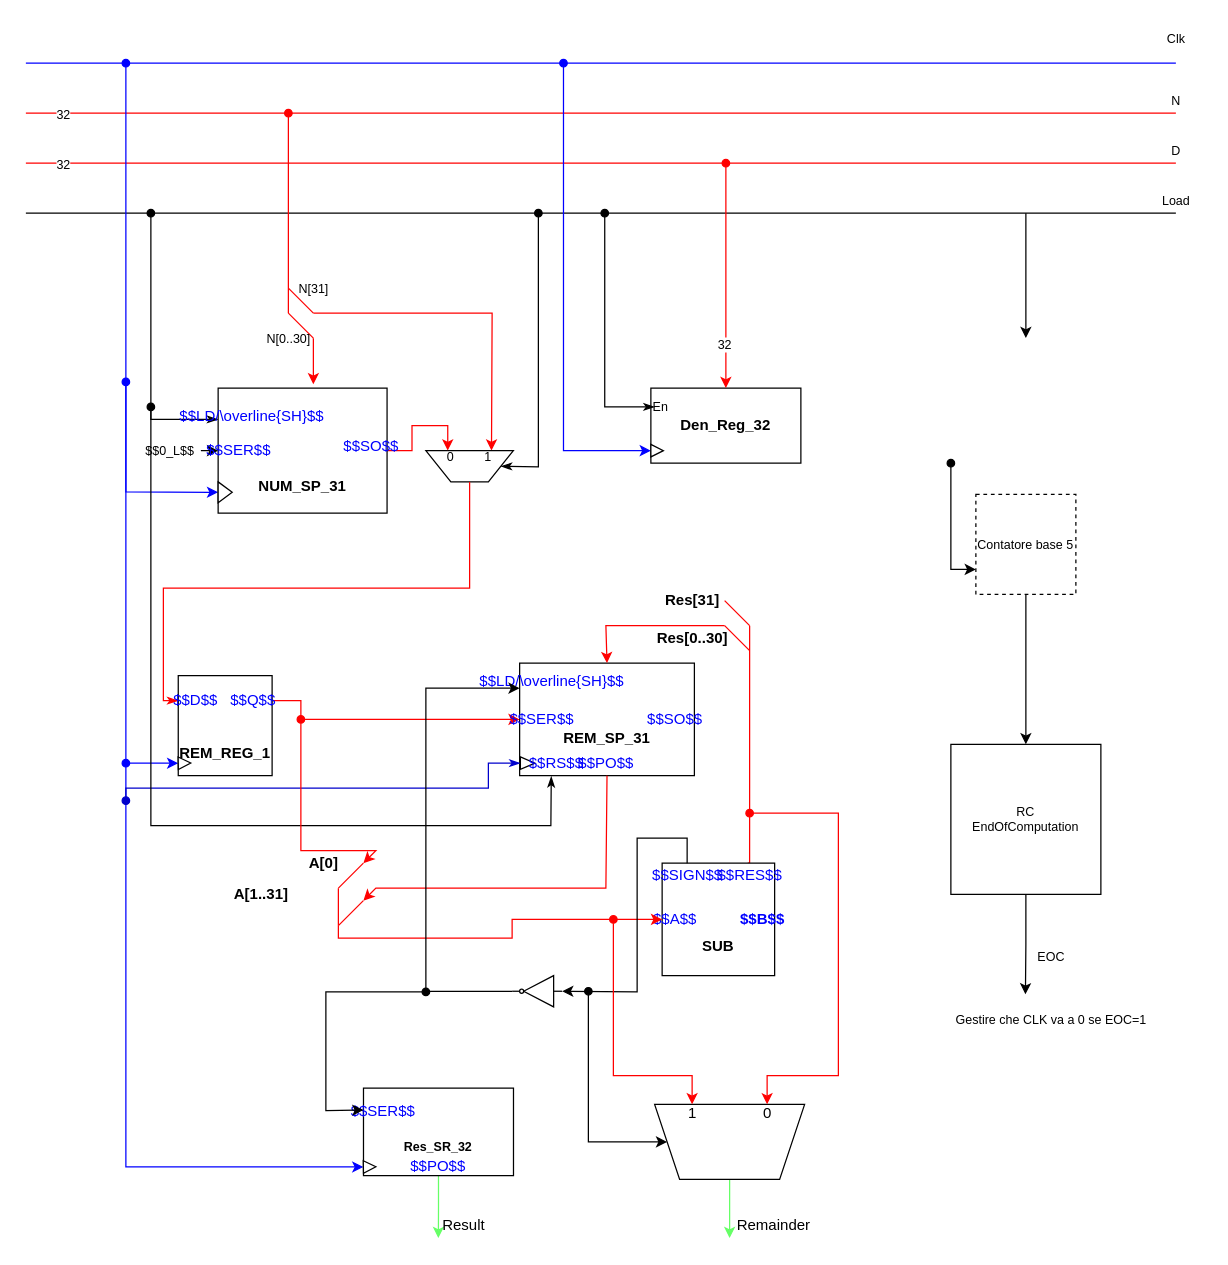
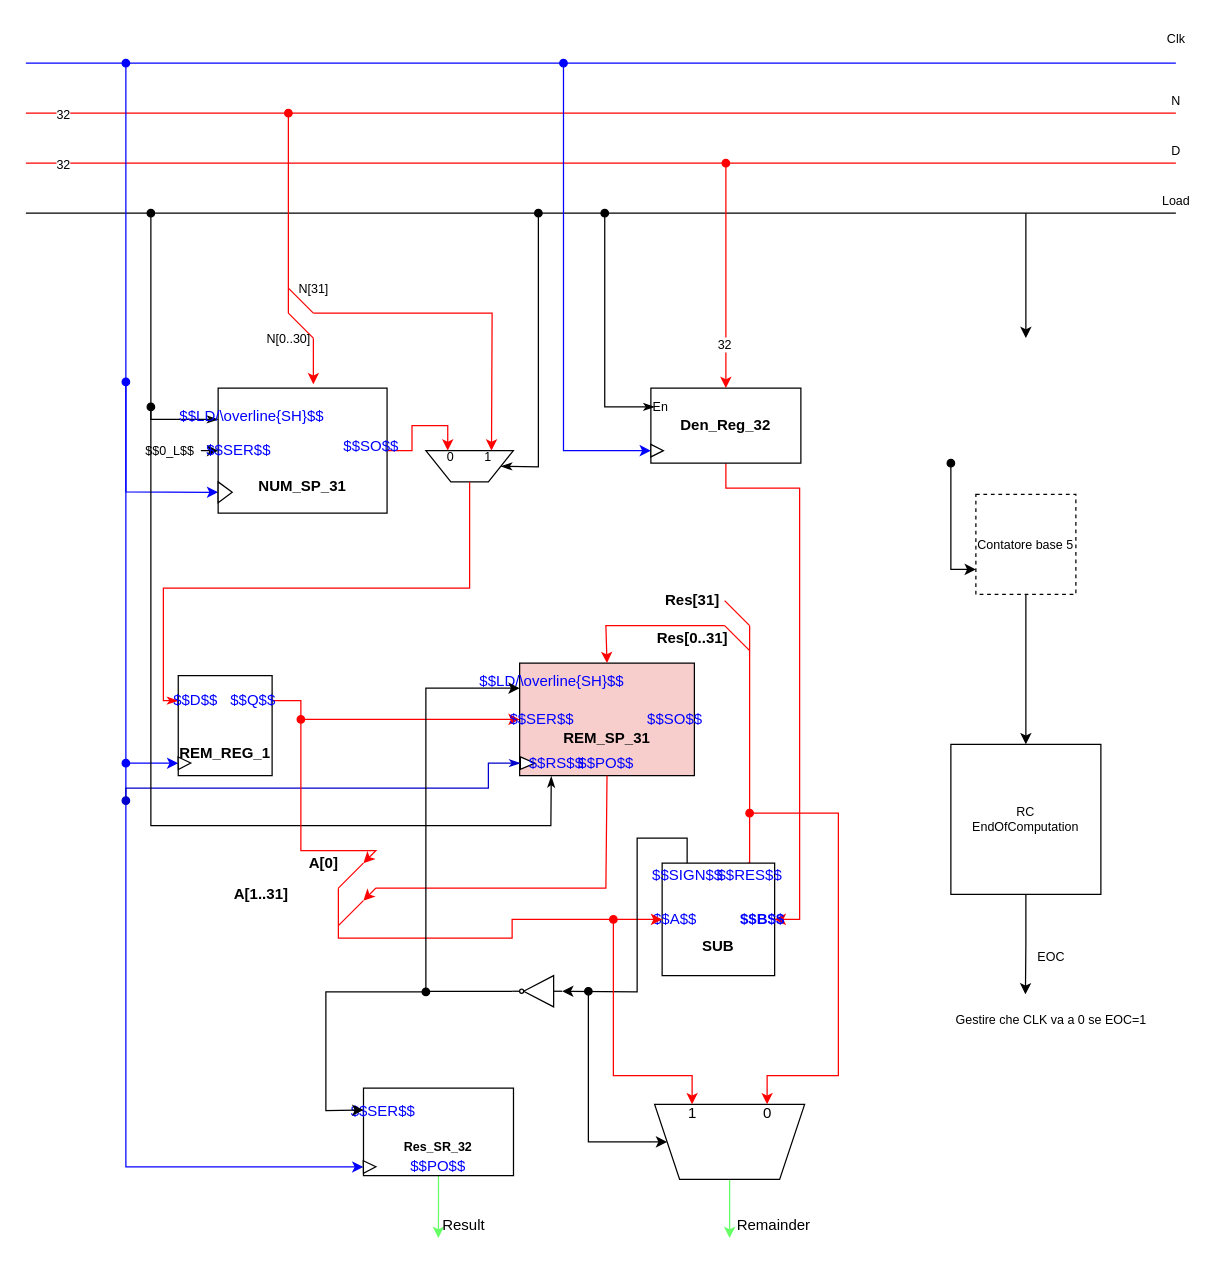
(693, 638) -> (693, 638)
none -> (799, 663)
(607, 719) -> (607, 719)
